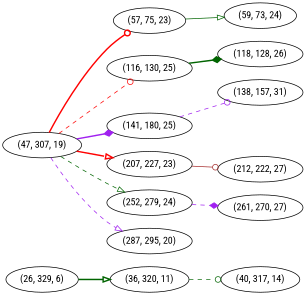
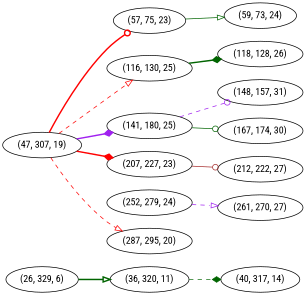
(260, 92) -> (260, 92)
(93, 109) -> (93, 109)
none -> (260, 131)
(90, 154) -> (90, 154)
(89, 173) -> none
(80, 196) -> (80, 196)
(201, 205) -> (201, 205)
(201, 279) -> (201, 279)
